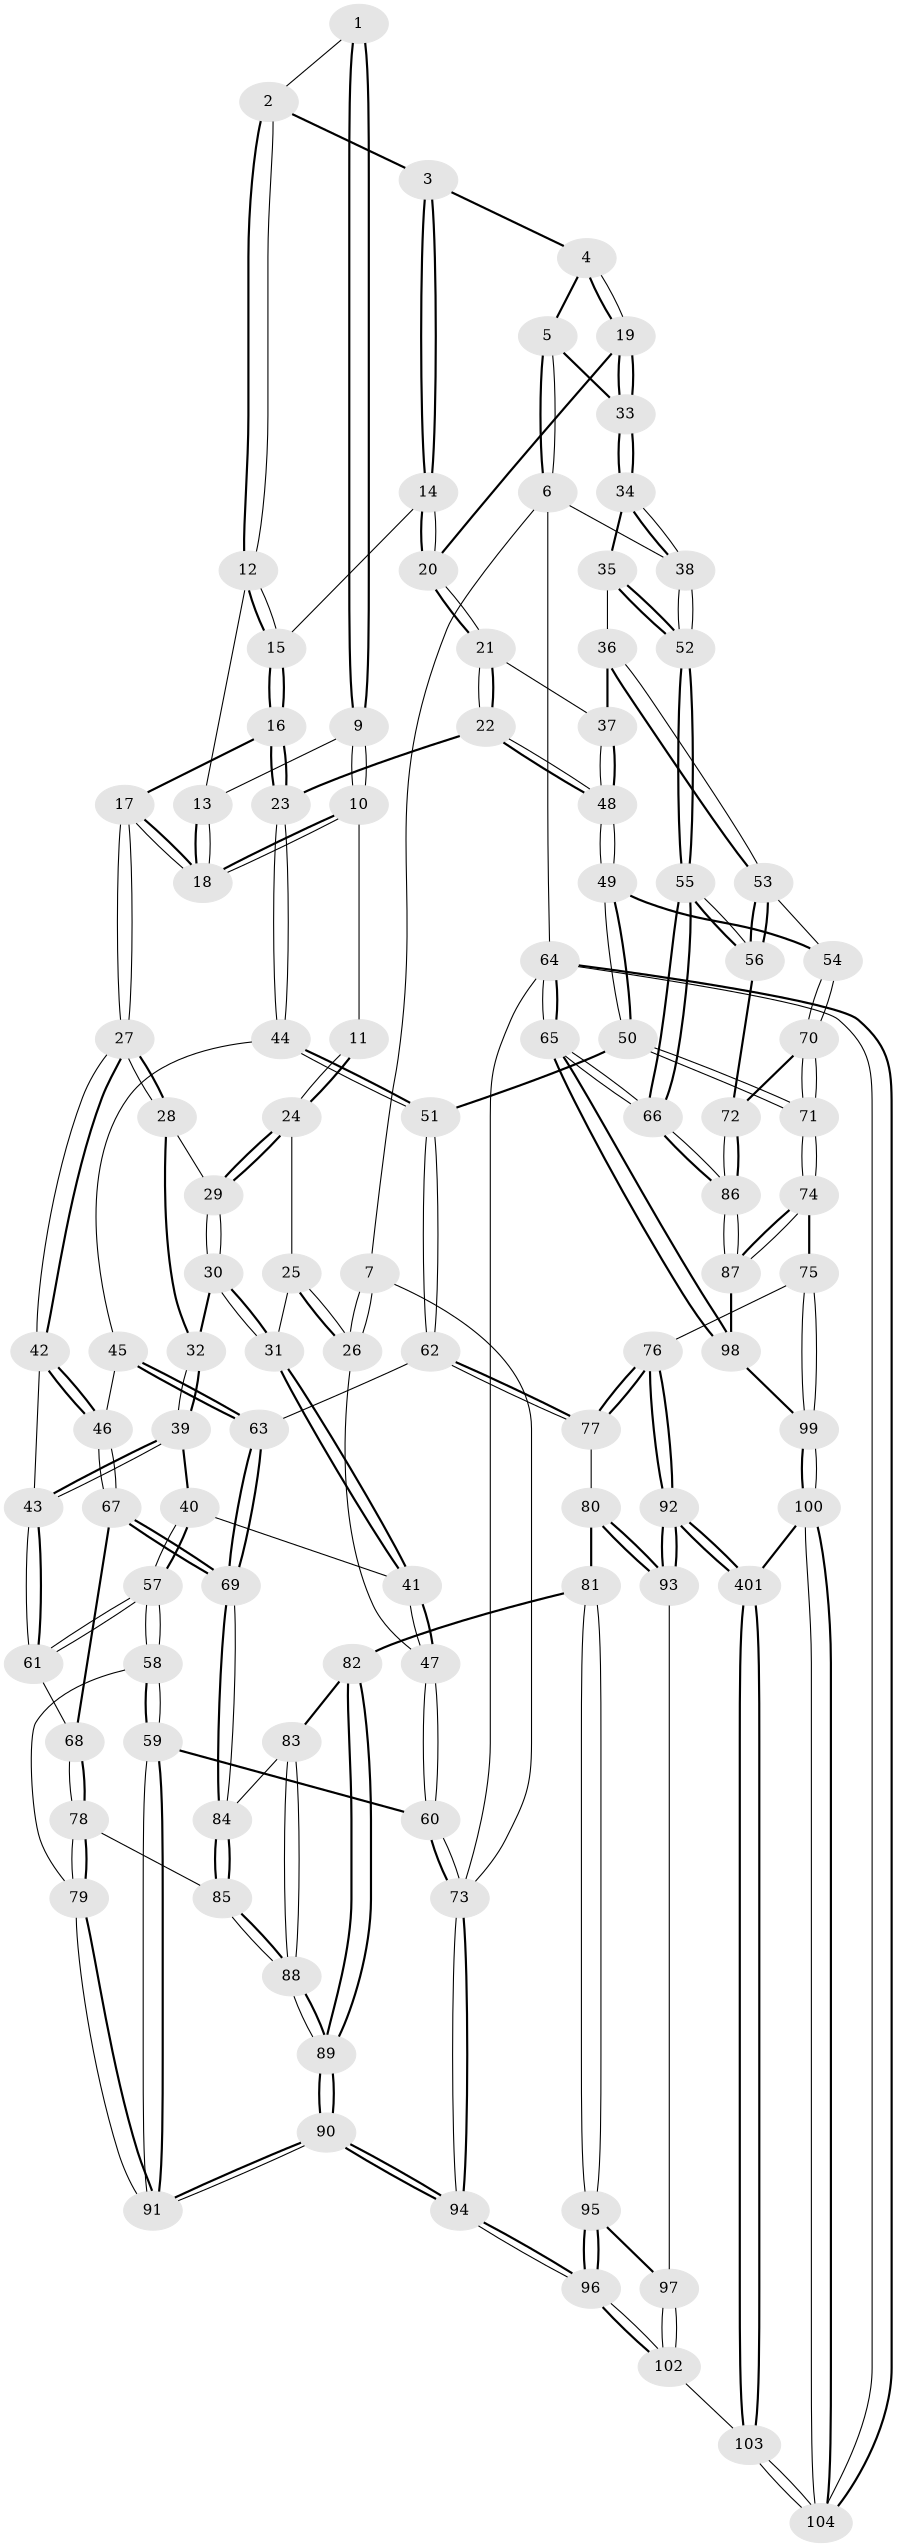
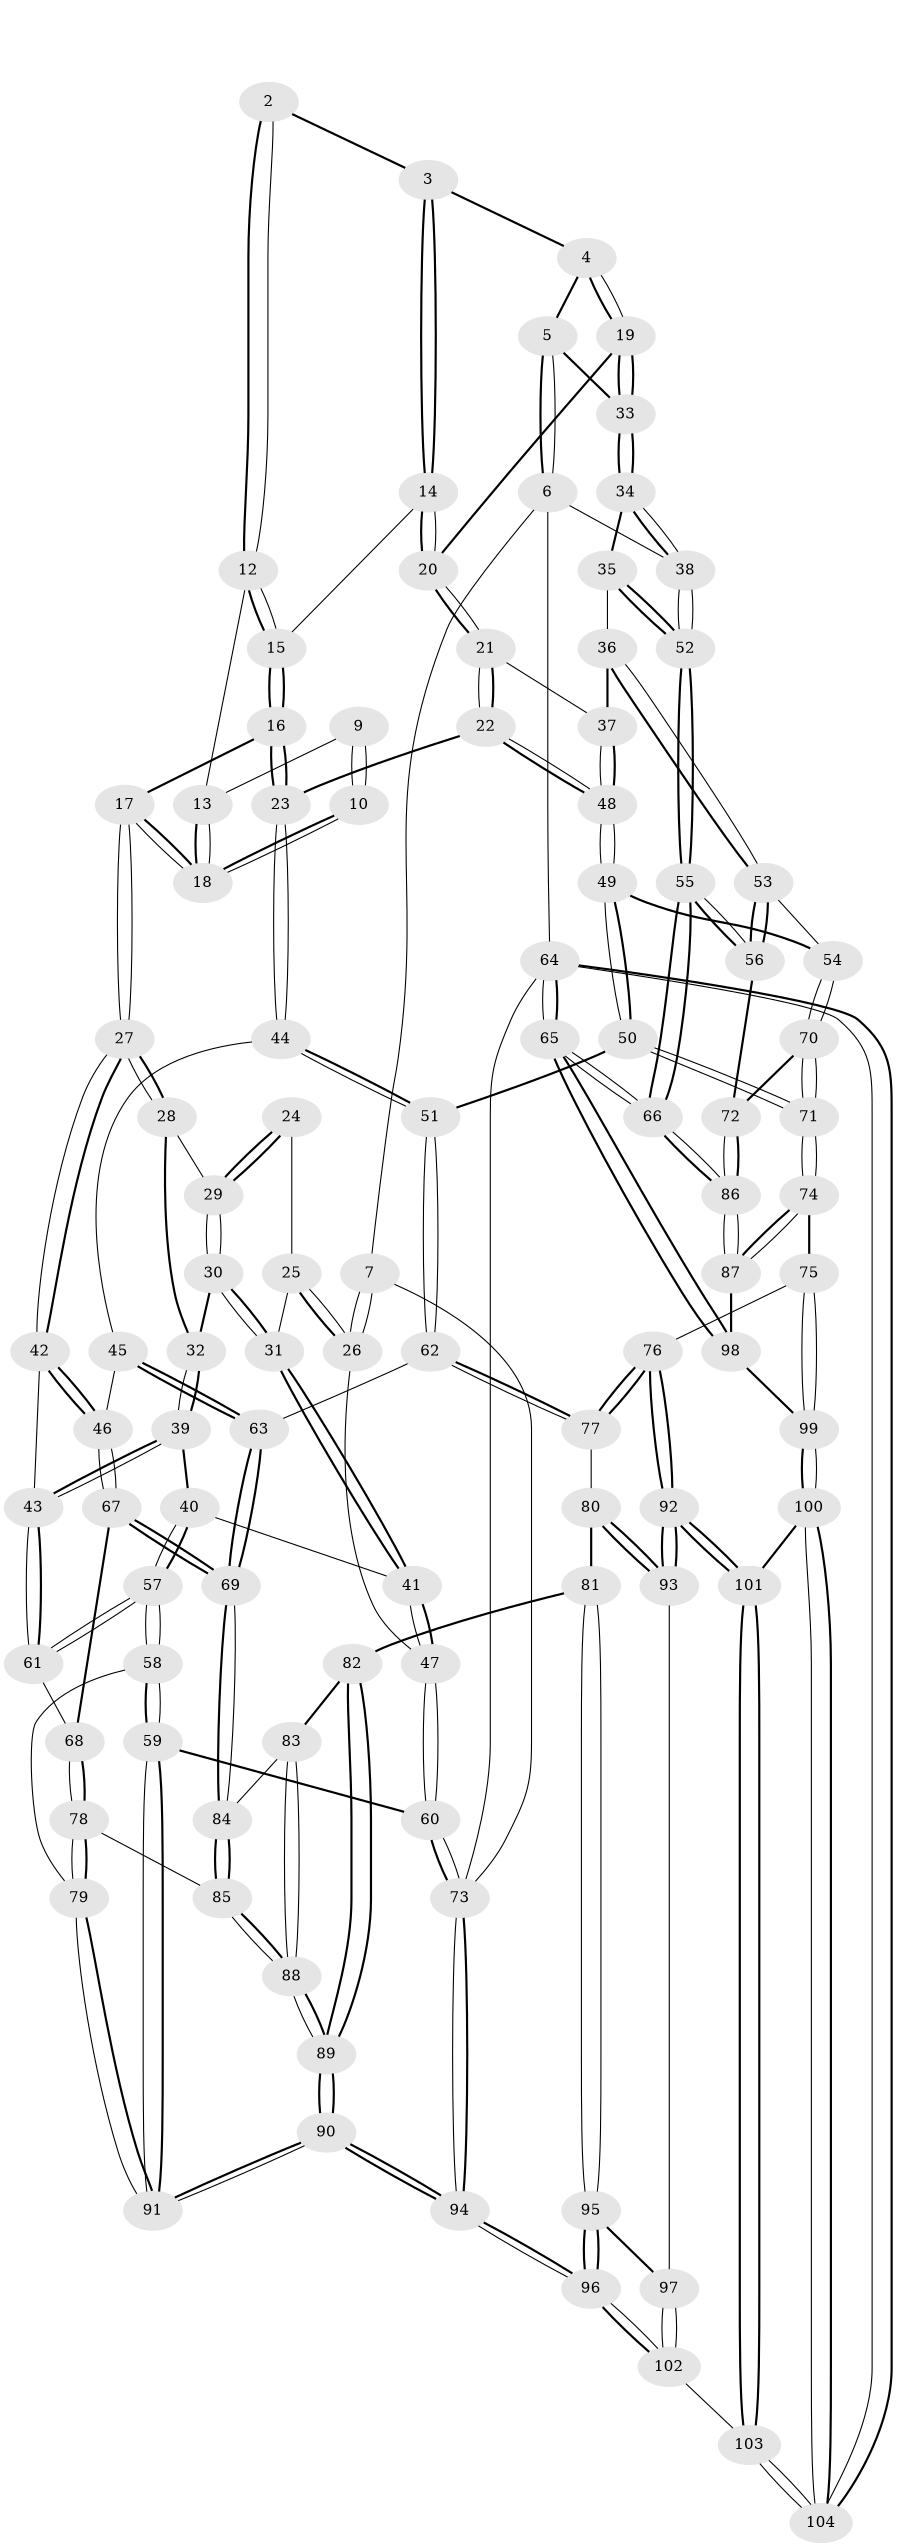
(359, 24) -> none
(359, 1039) -> none
(750, 1586) -> (750, 1586)
